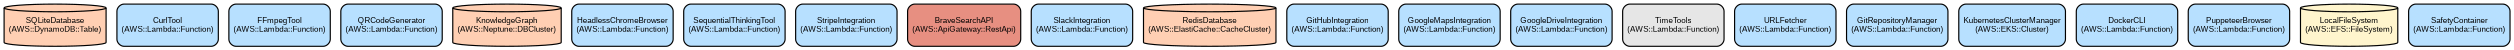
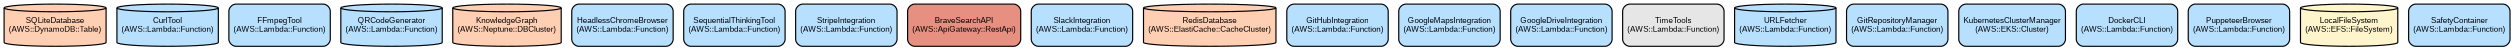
(168, 25) -> (168, 25)
(392, 25) -> (392, 25)
(1785, 25) -> (1785, 25)
